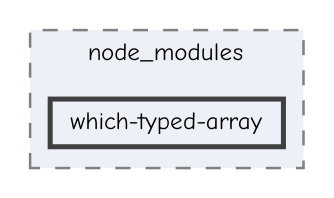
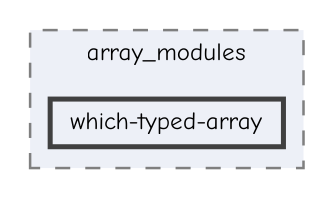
(167, 54) -> (167, 54)
